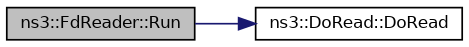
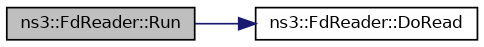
(359, 24) -> (367, 24)
